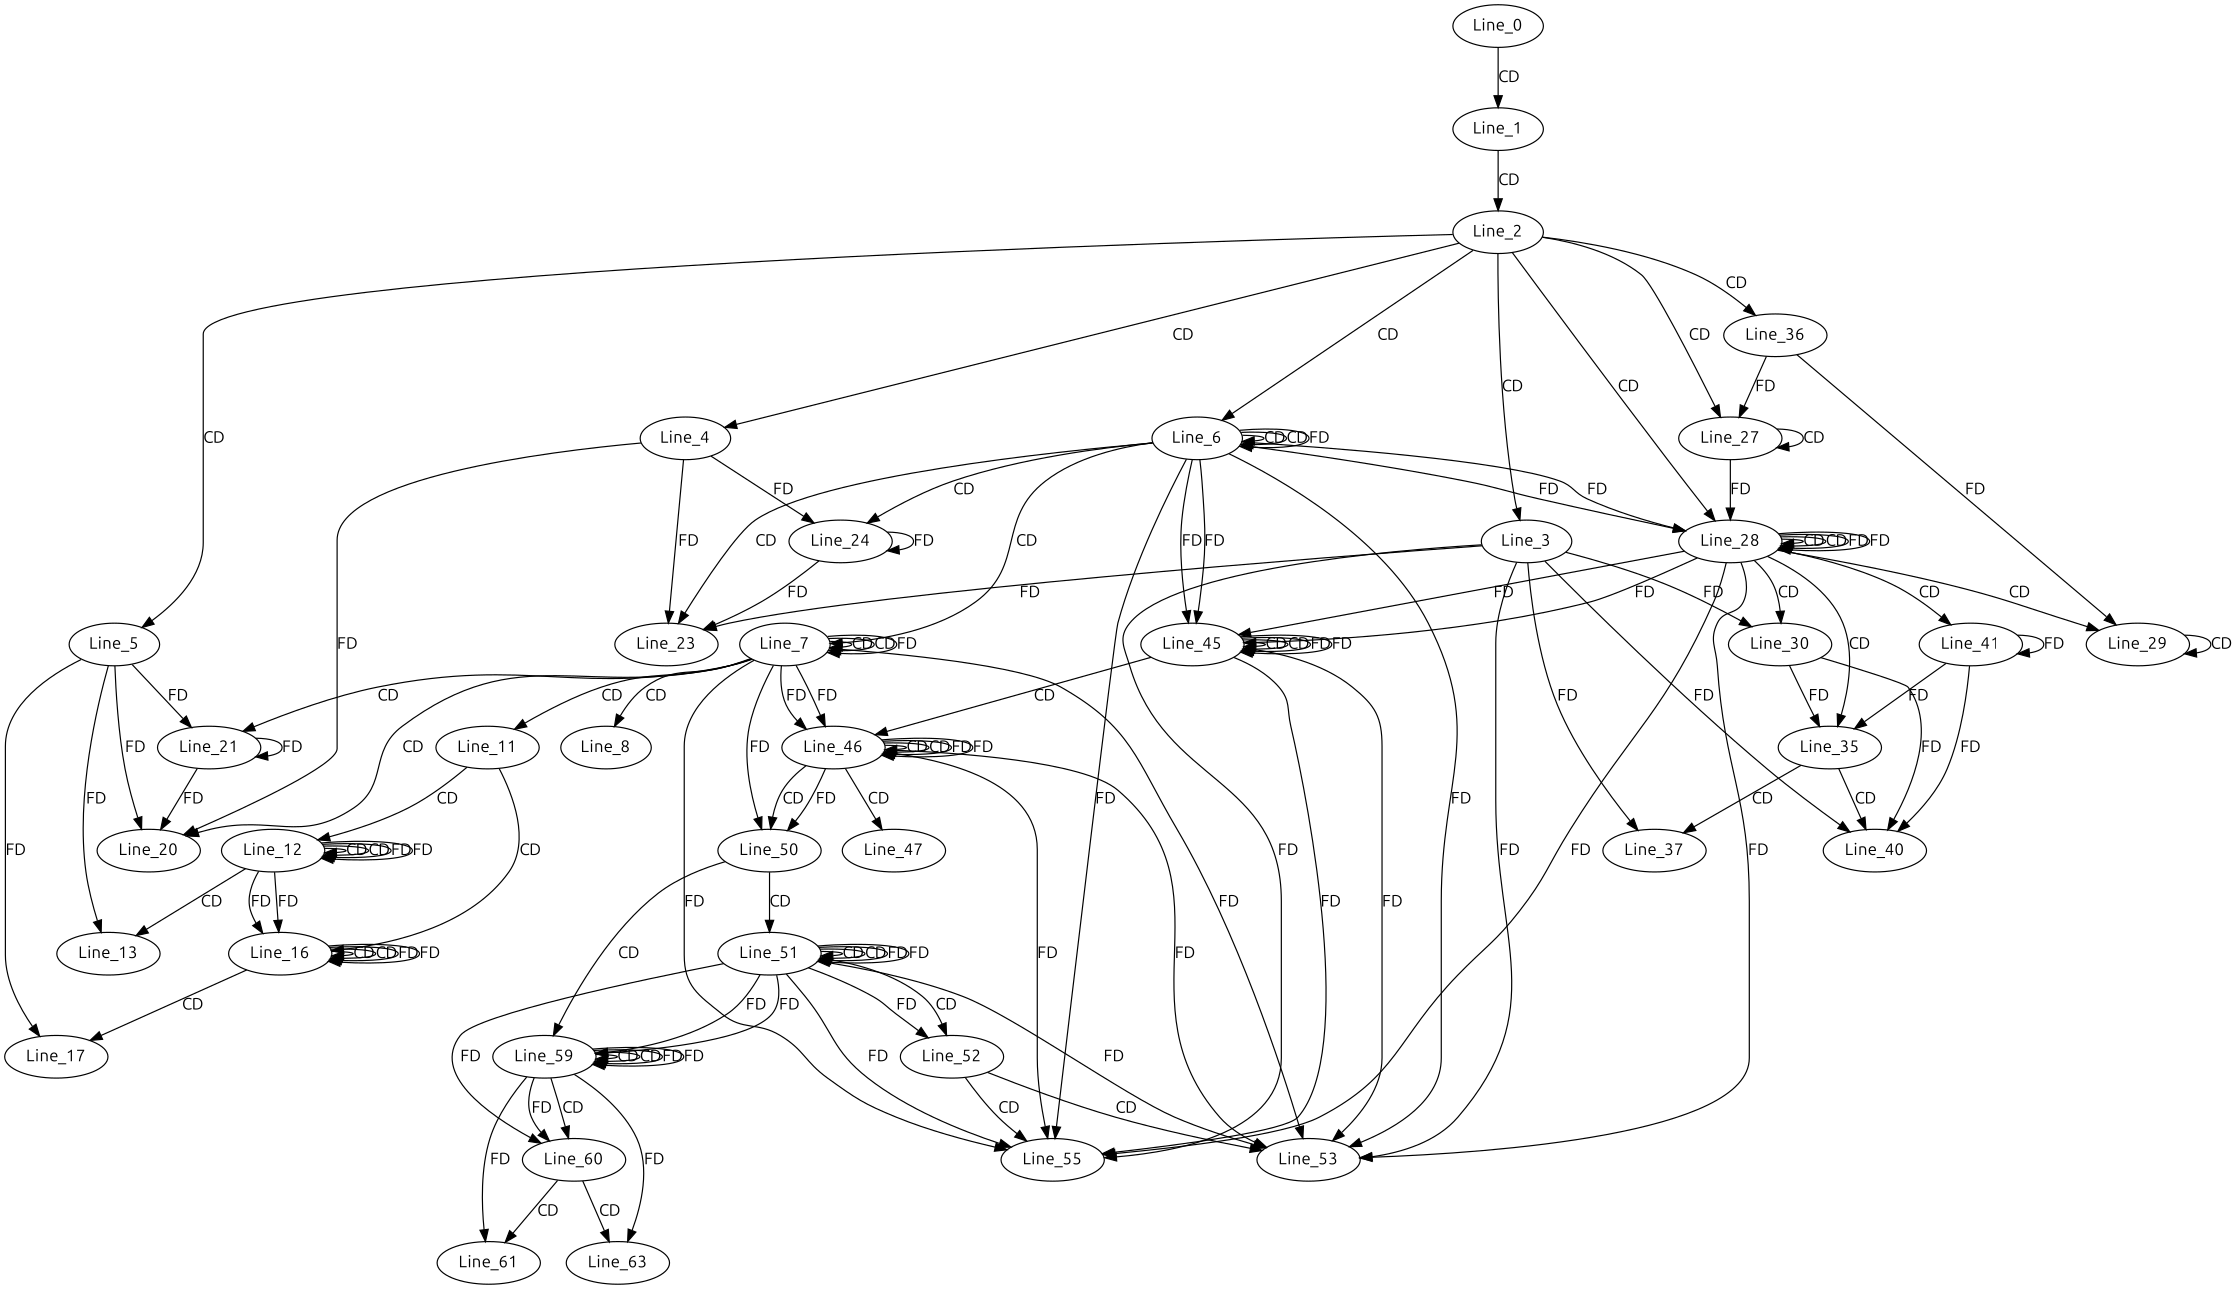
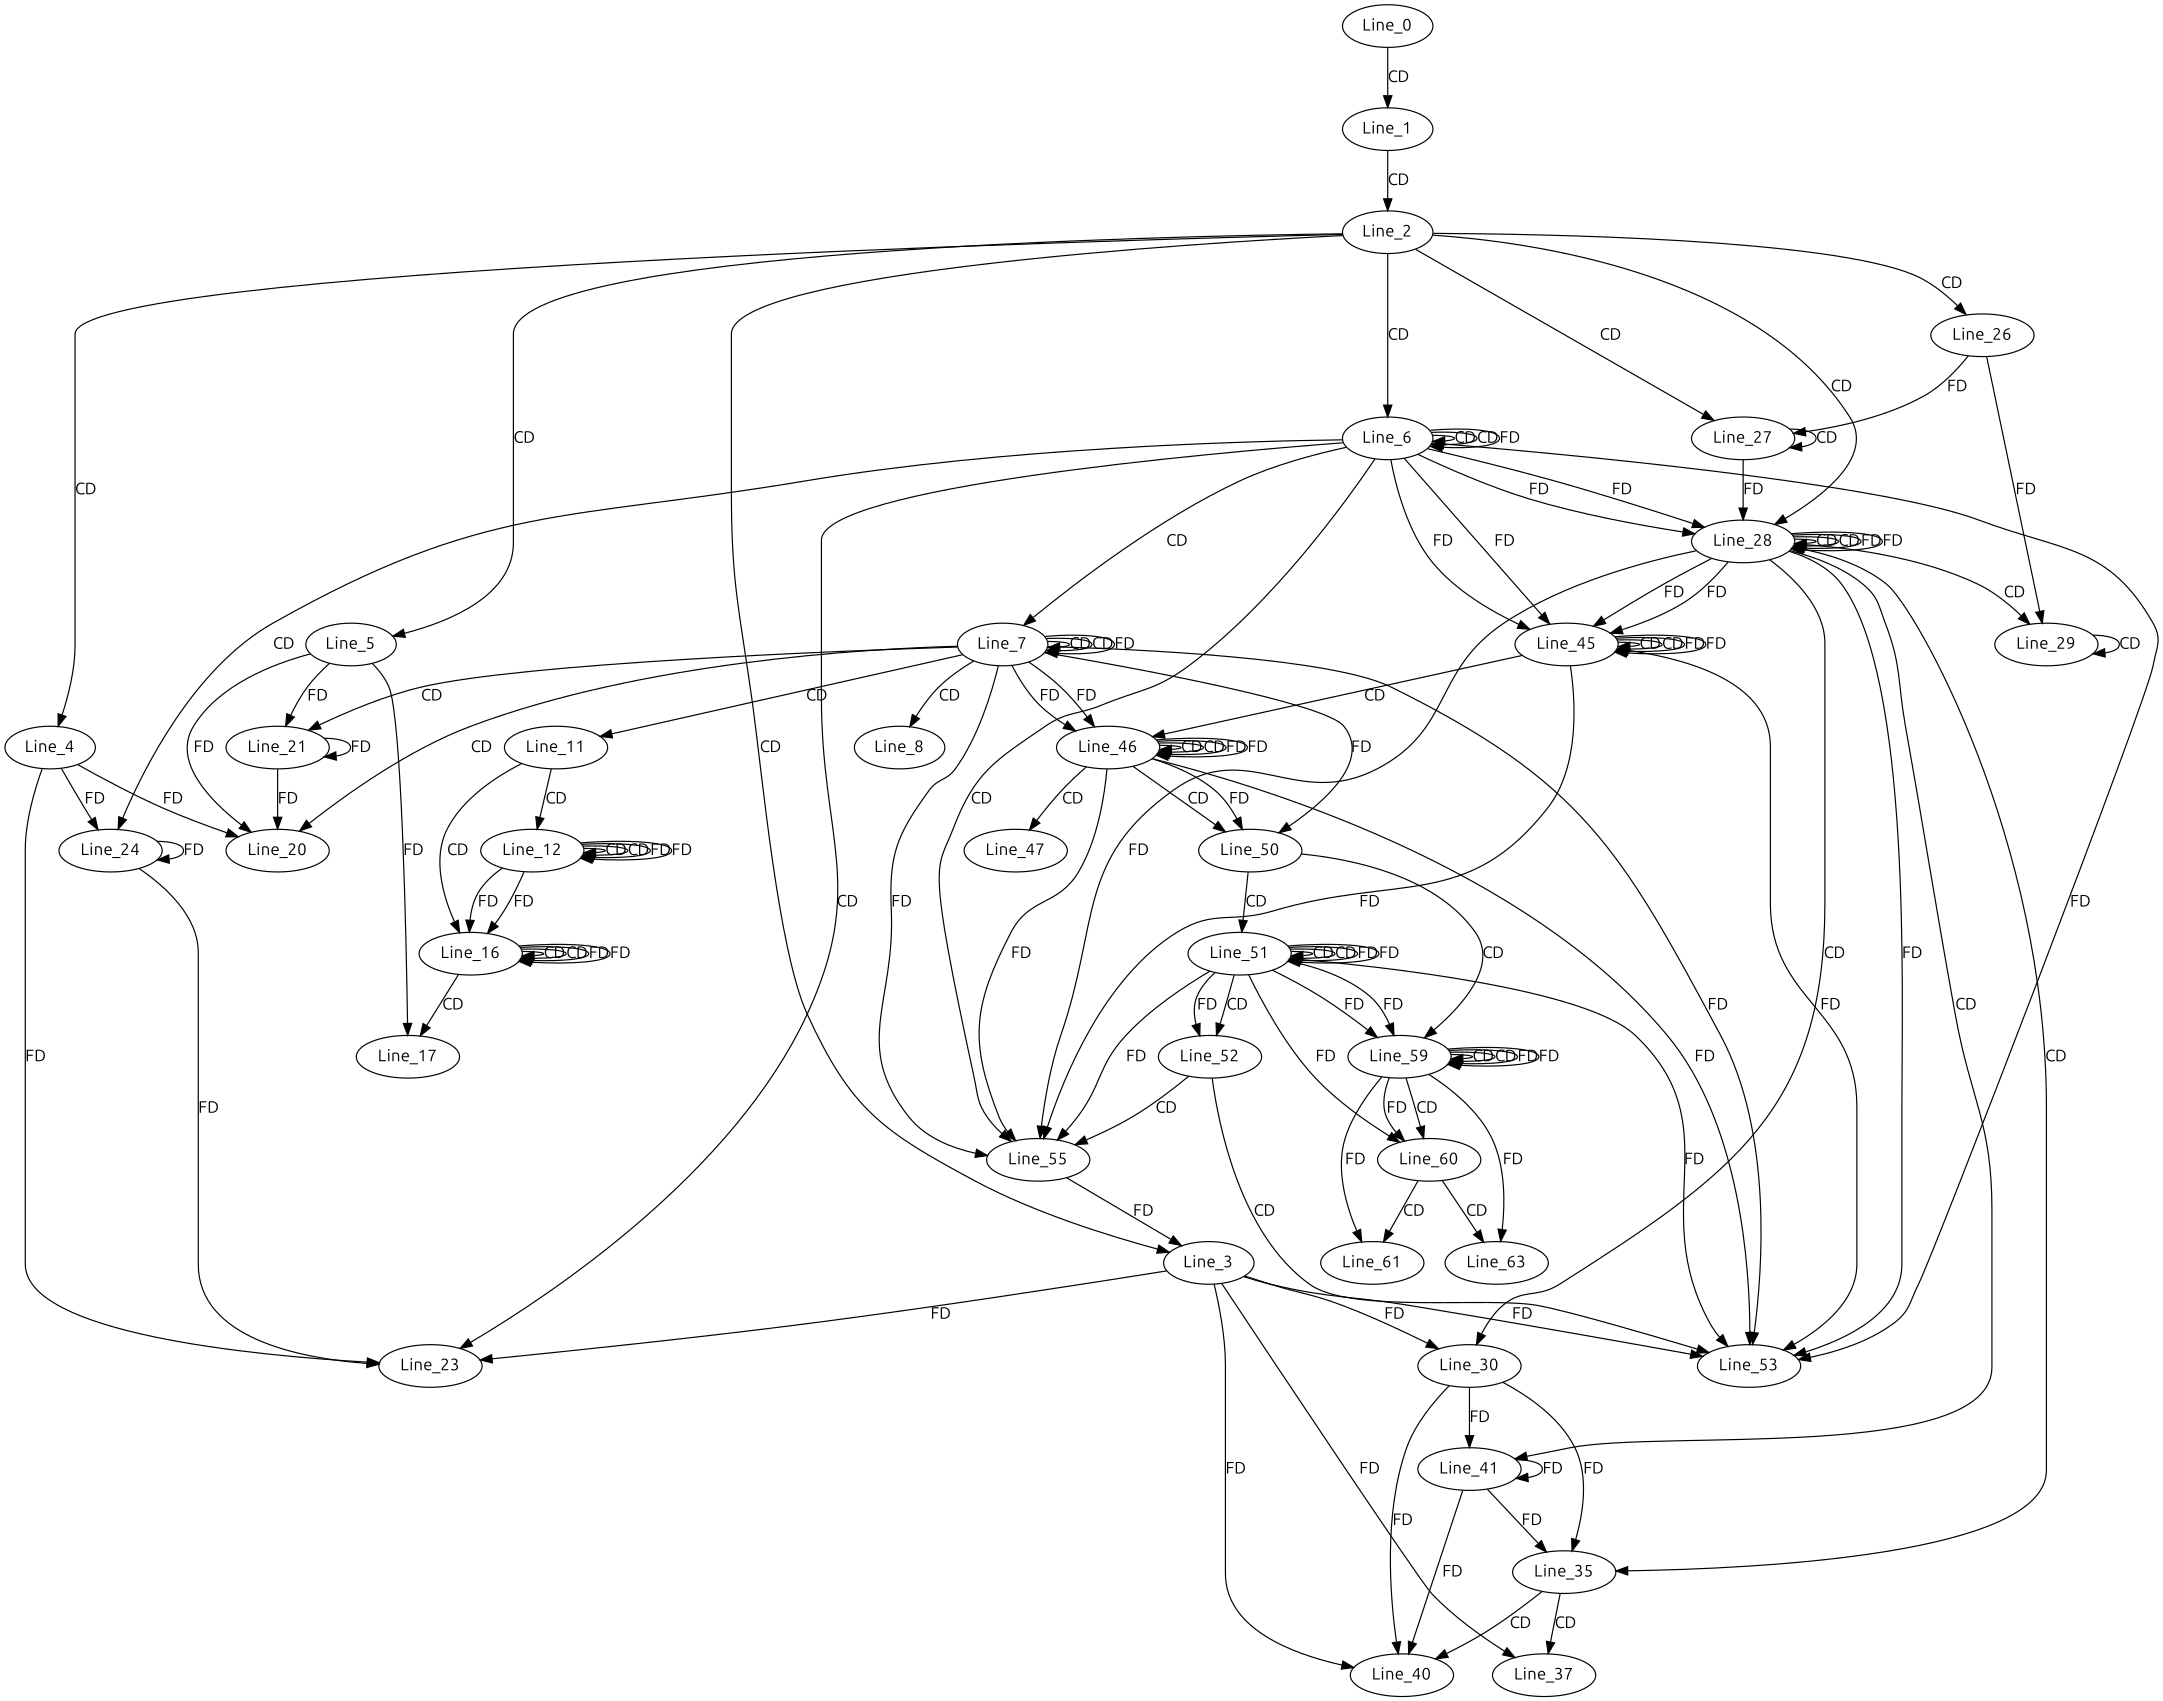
(1775, 335) -> (1982, 335)
(1199, 765) -> (1119, 1209)
(1106, 799) -> (982, 799)
(108, 954) -> none
none -> (1469, 1412)
